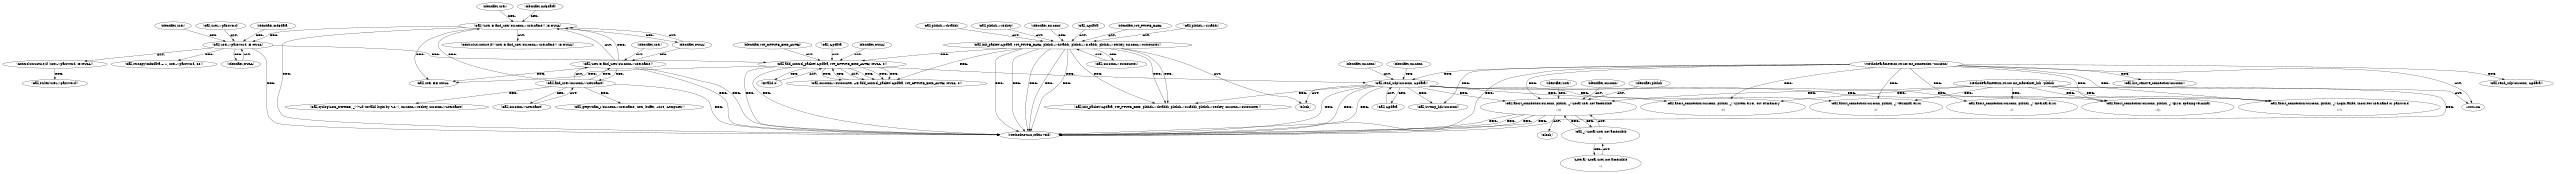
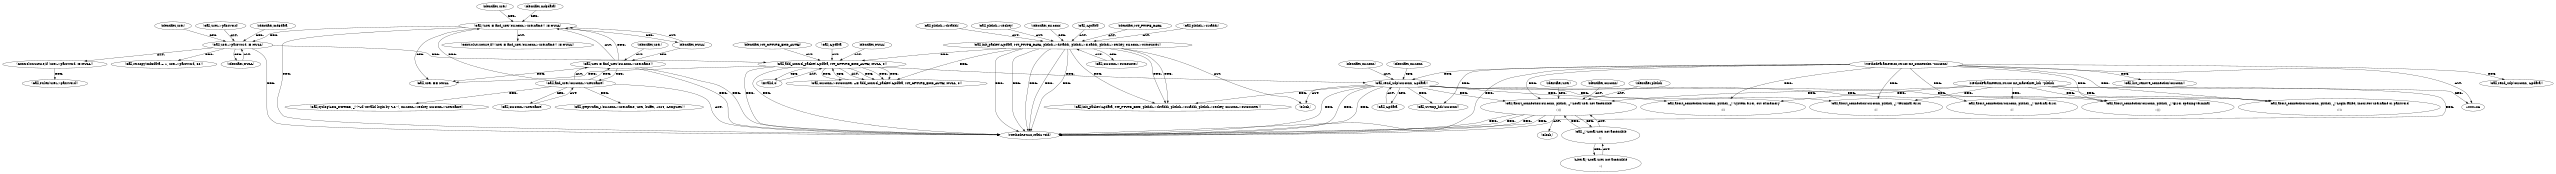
(421, 55) -> (421, 55)
(2459, 93) -> (2459, 93)
(719, 107) -> (719, 107)
